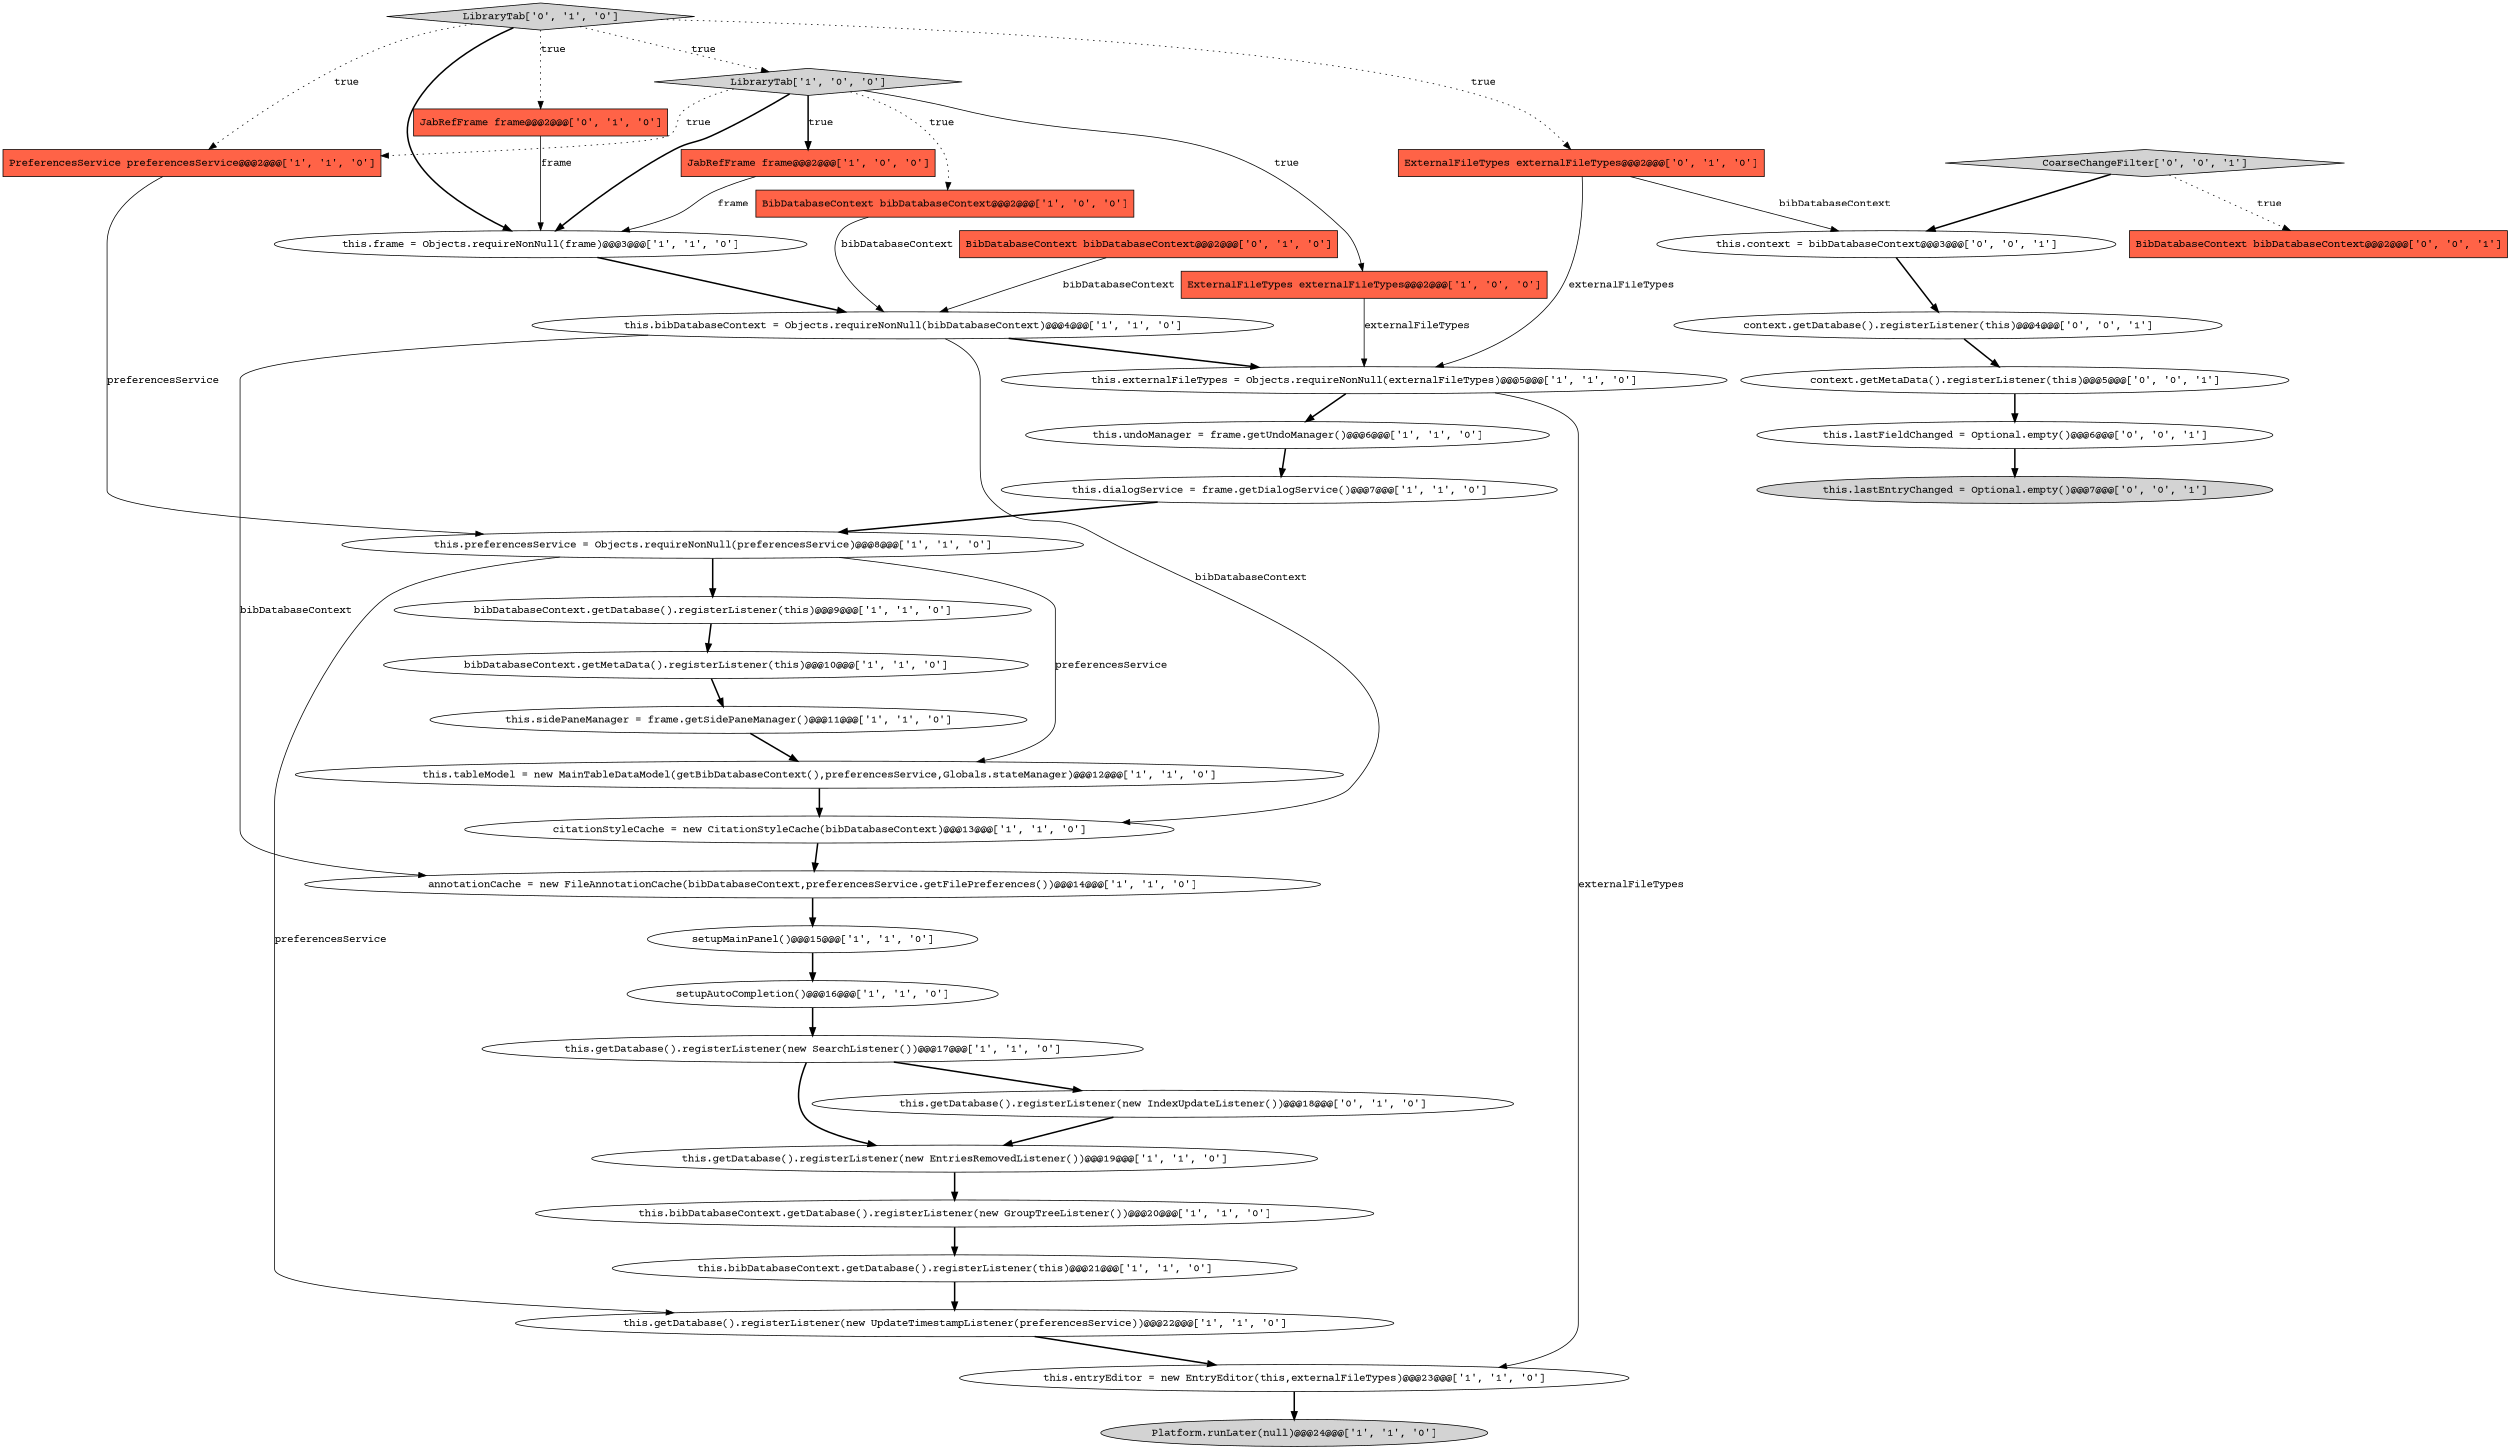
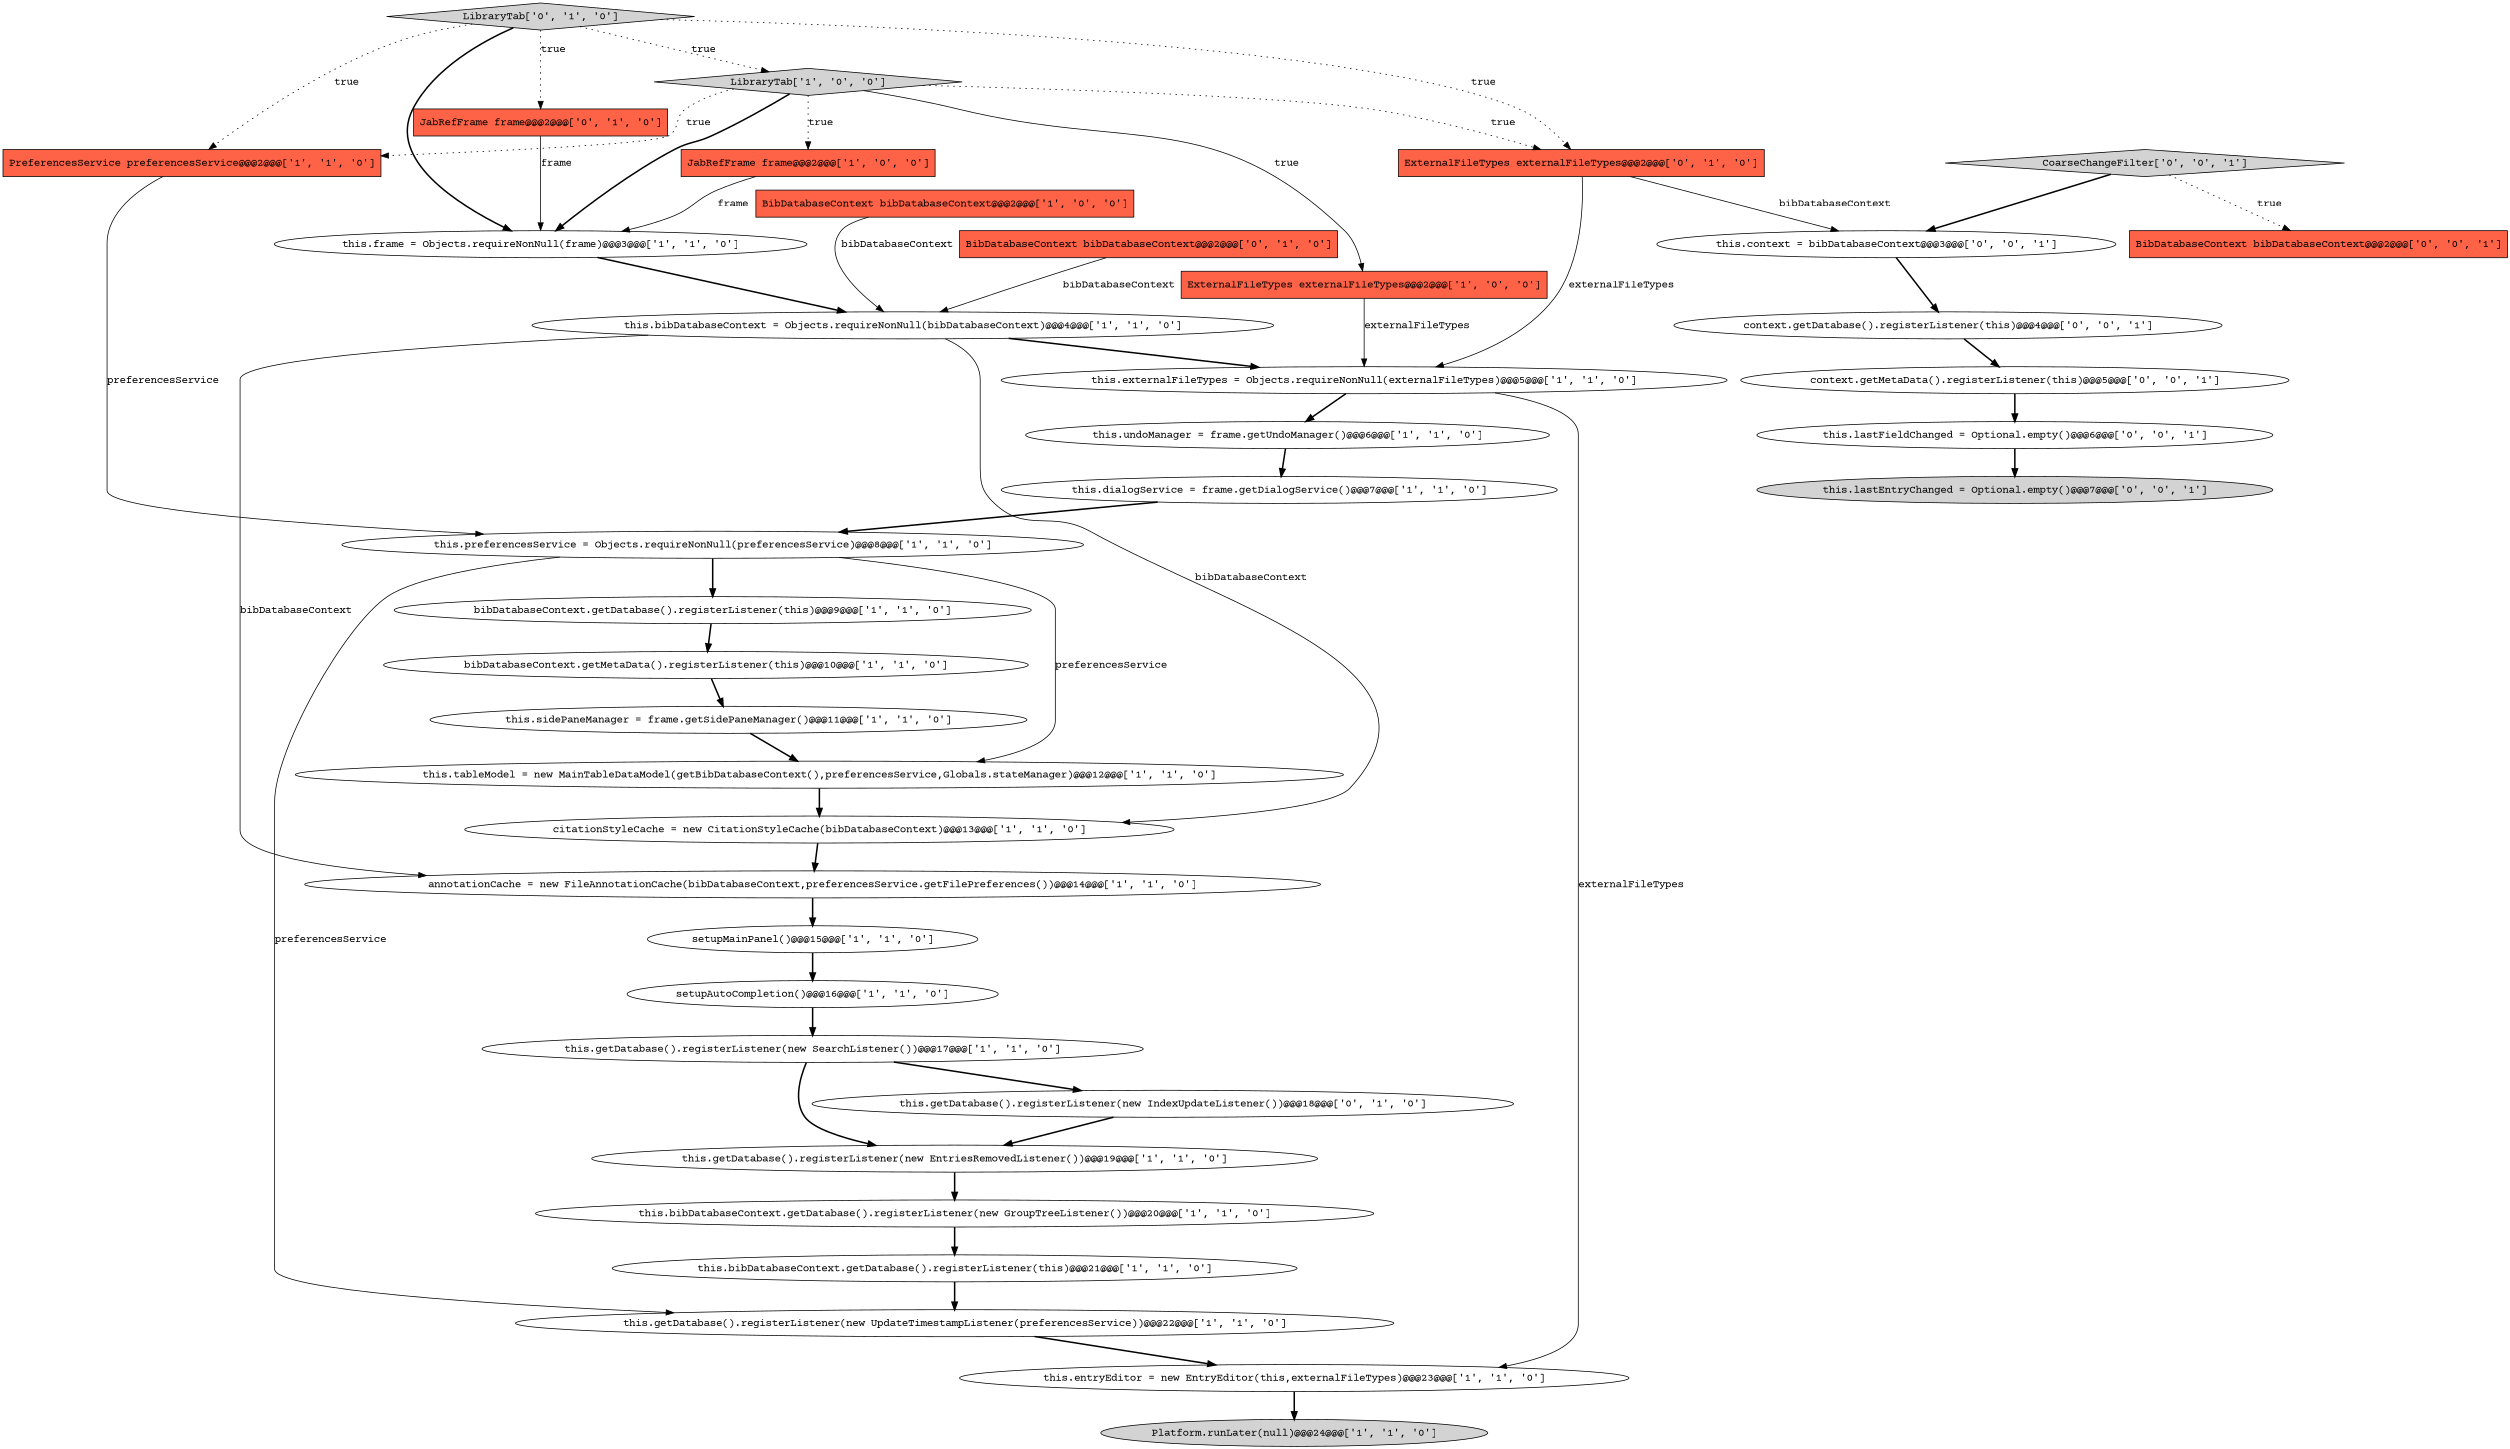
(808, 119) -> (808, 119)
(915, 122) -> (1231, 97)
